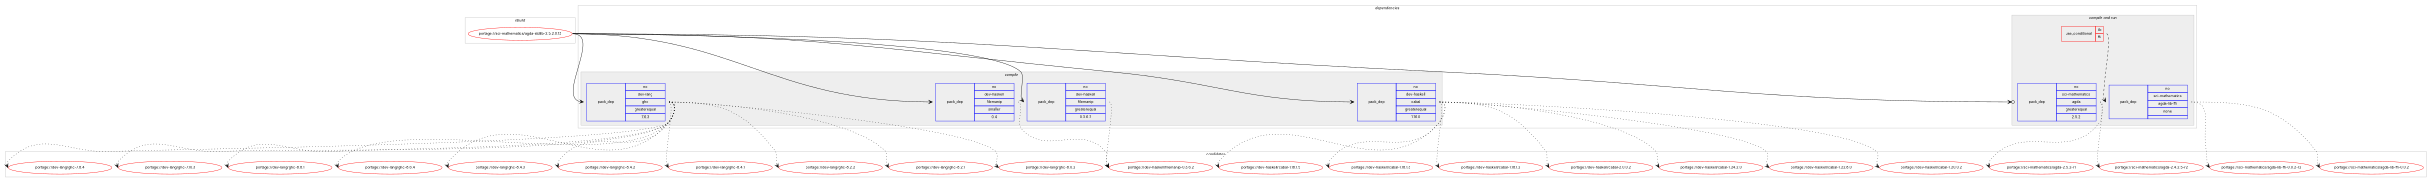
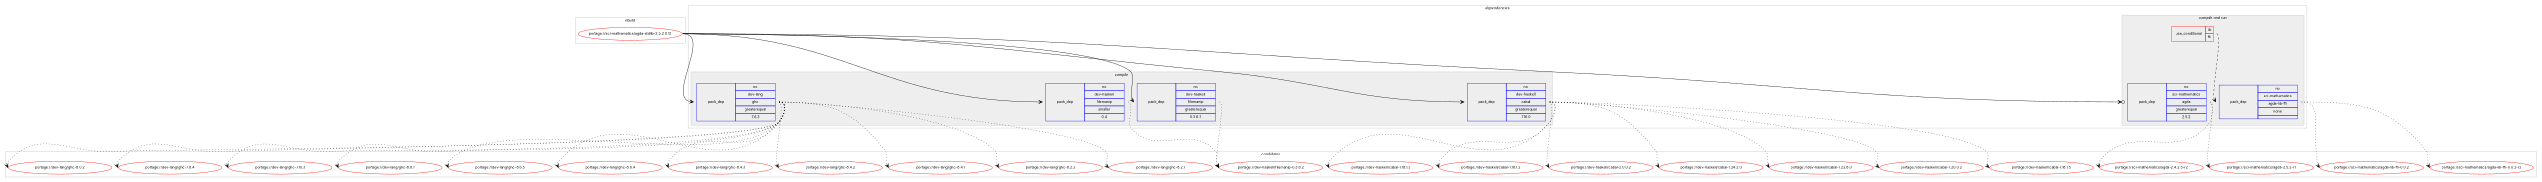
none -> (500, 168)
